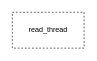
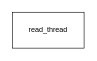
(48, 30) -> (48, 30)
